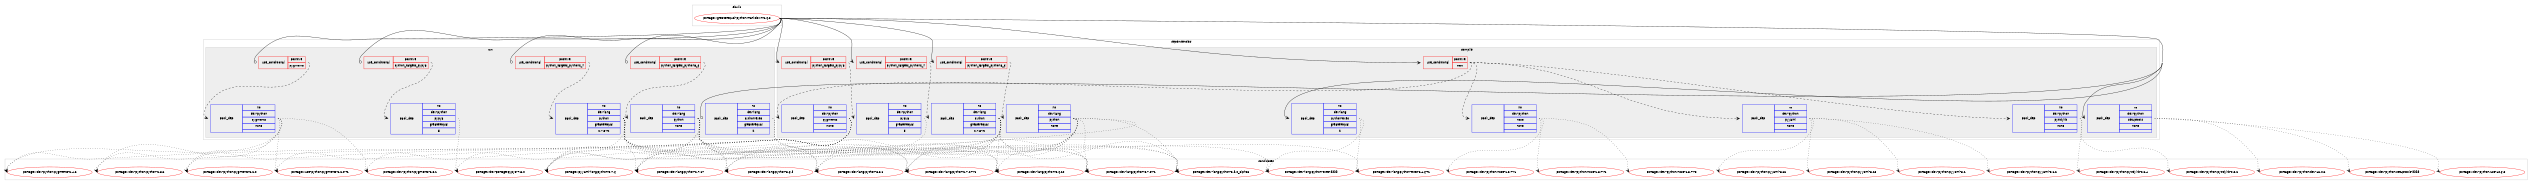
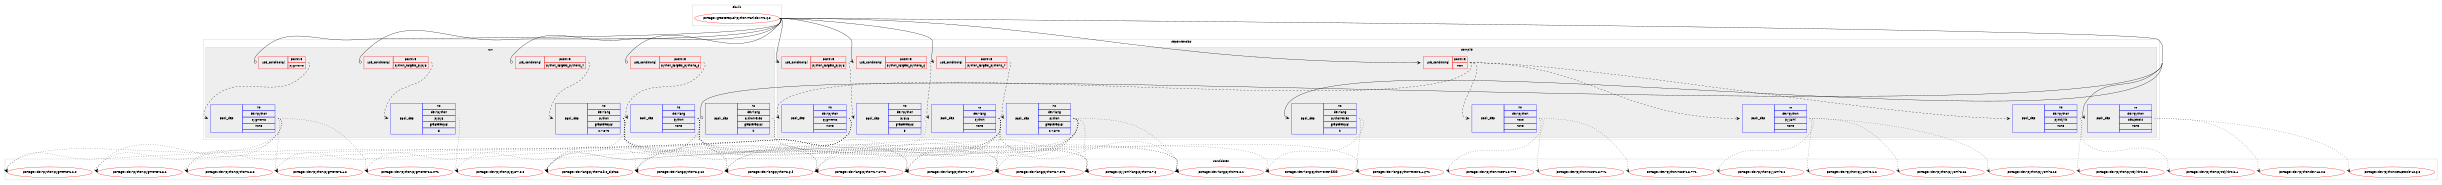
(320, 172) -> (410, 172)
(500, 172) -> (500, 172)
(2392, 172) -> none
(2482, 172) -> (2392, 172)
